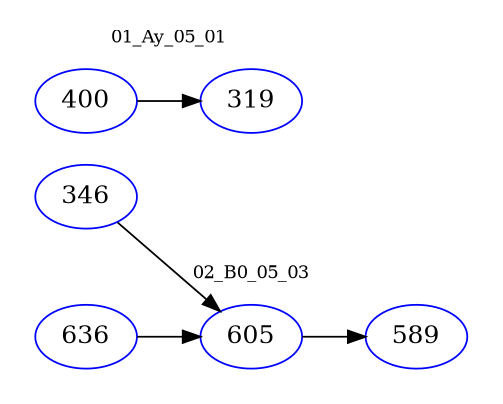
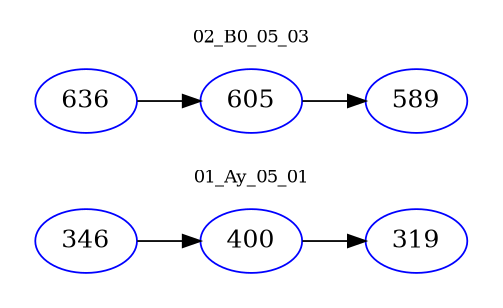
(171, 268) -> (160, 241)
